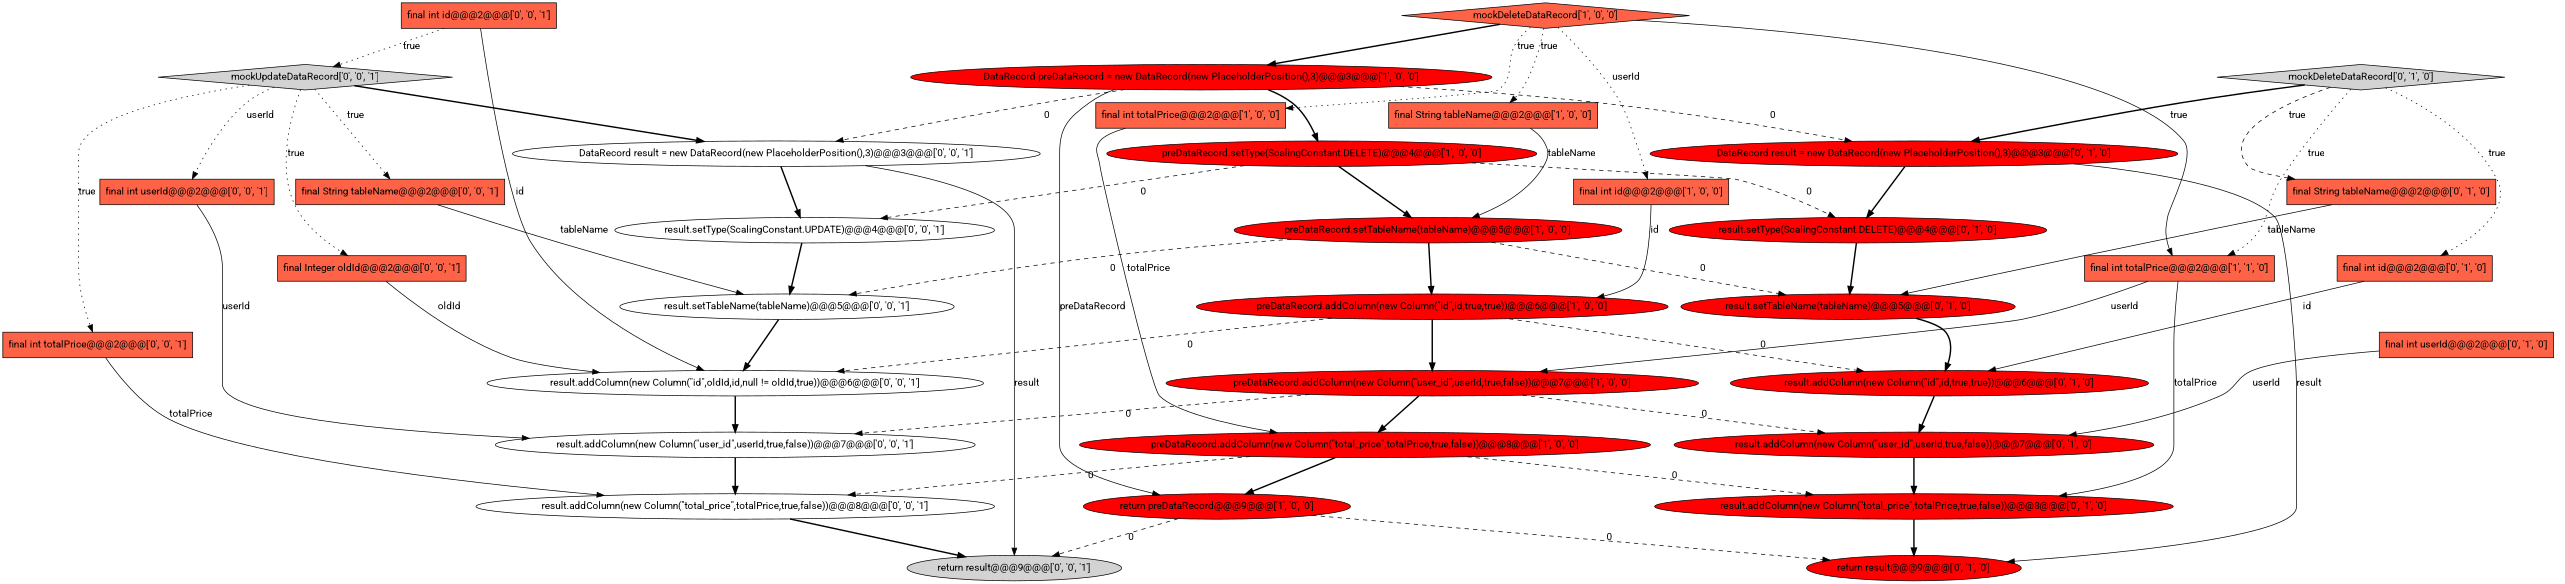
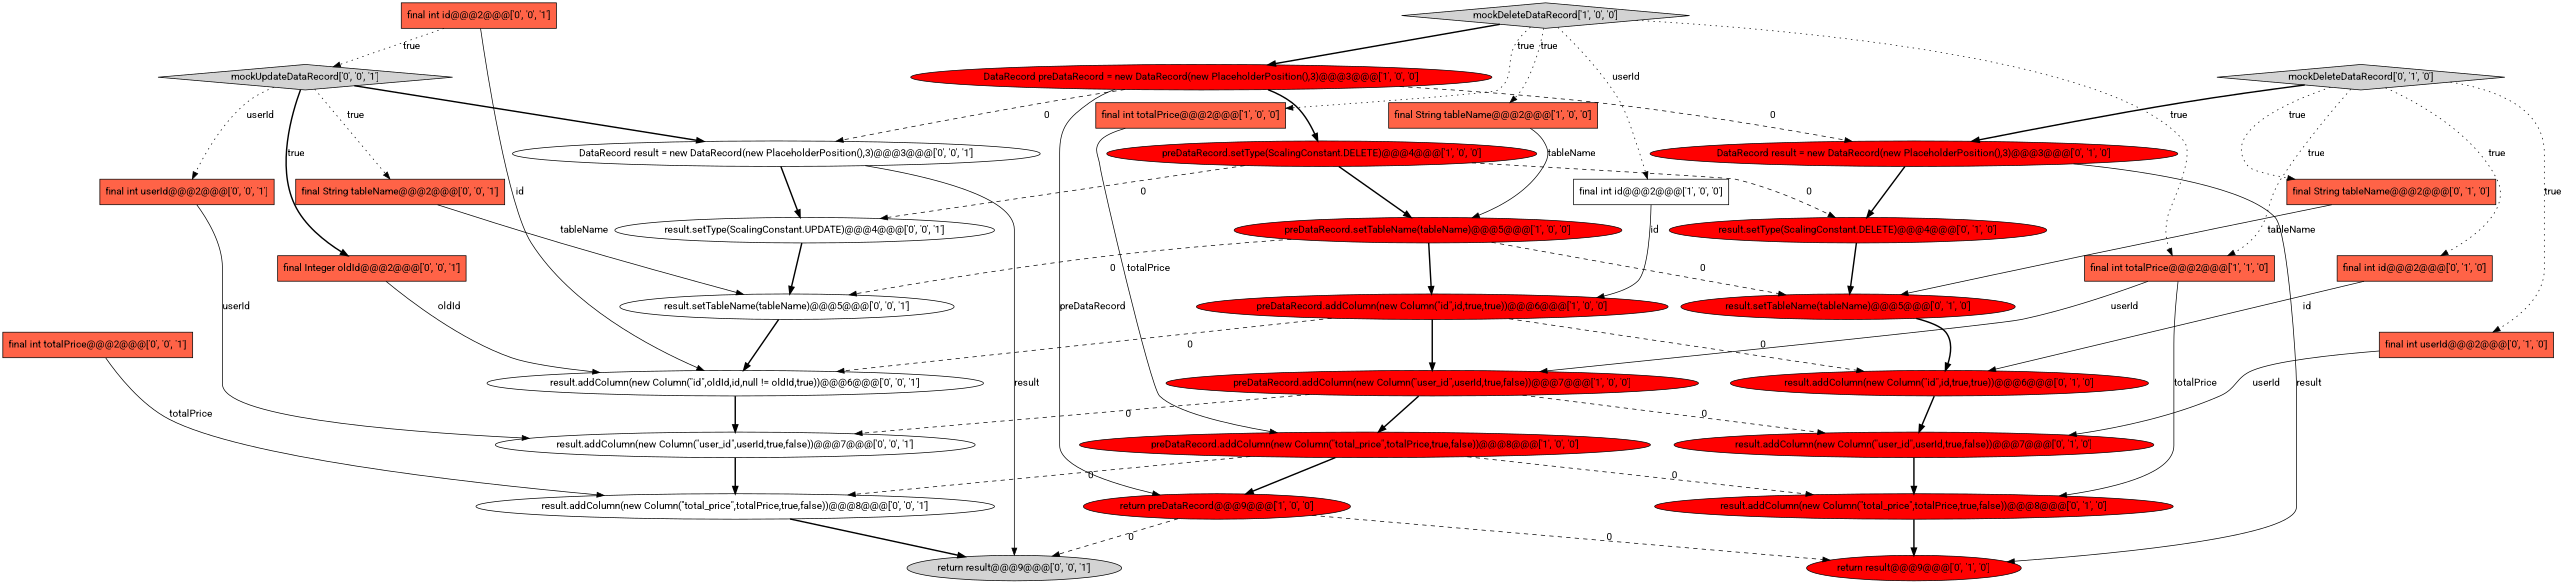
(1546, 16) -> (1546, 16)
(1974, 59) -> (1974, 59)
(2254, 127) -> (2254, 127)
(82, 145) -> none
(288, 180) -> (288, 180)
none -> (2544, 186)
(1651, 192) -> (1651, 192)
